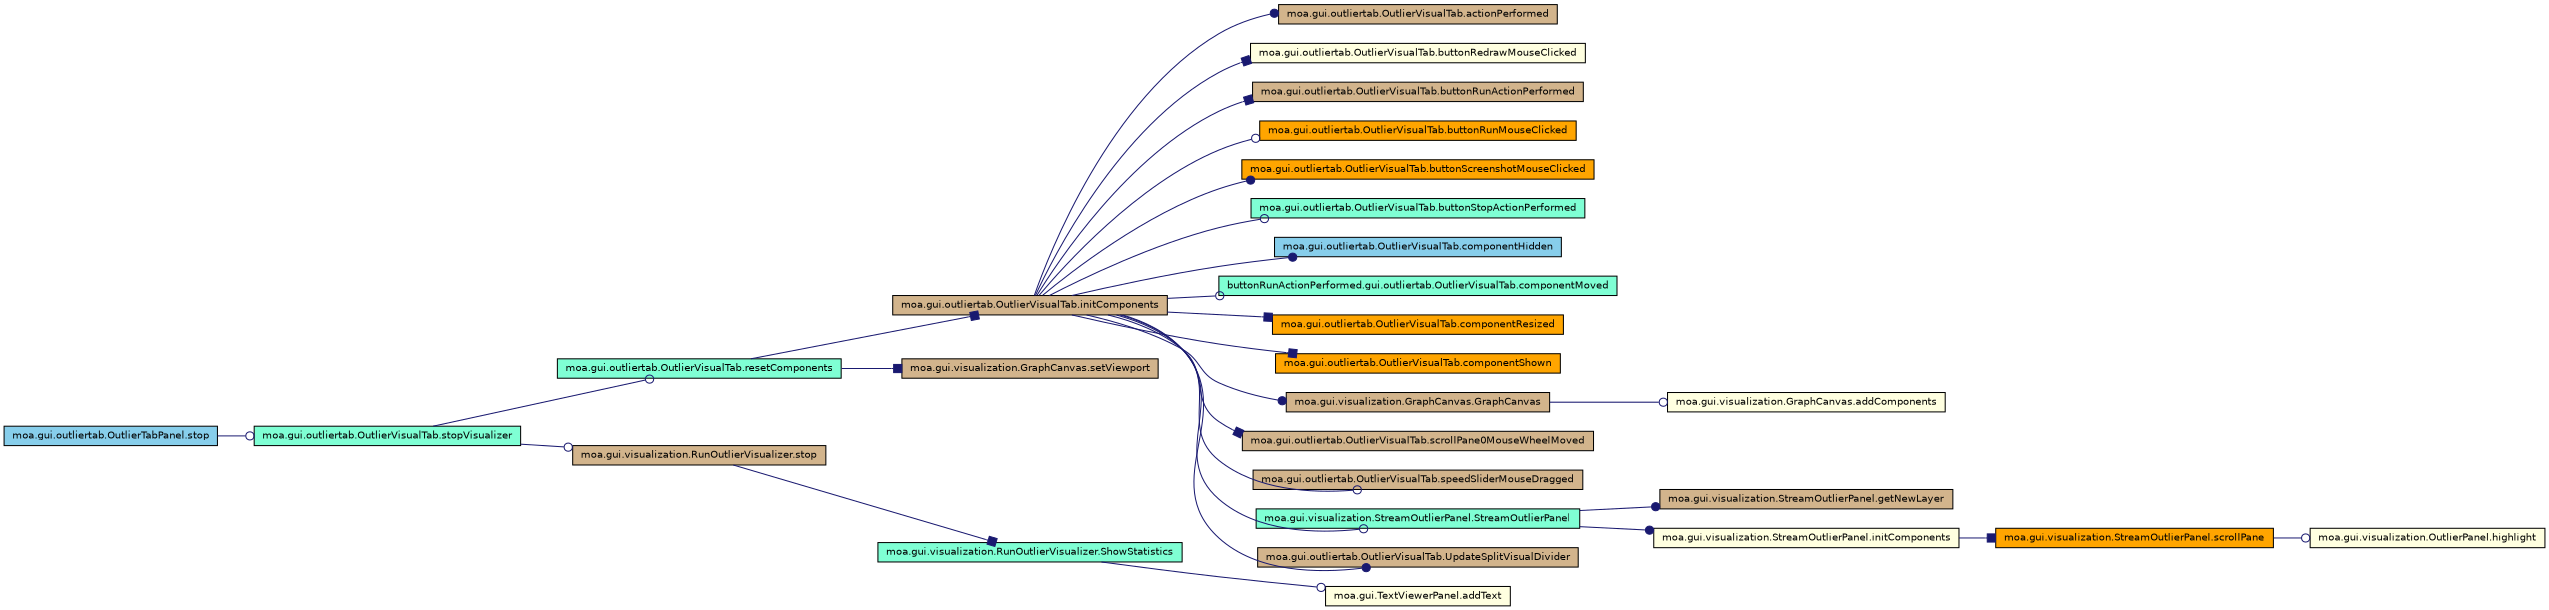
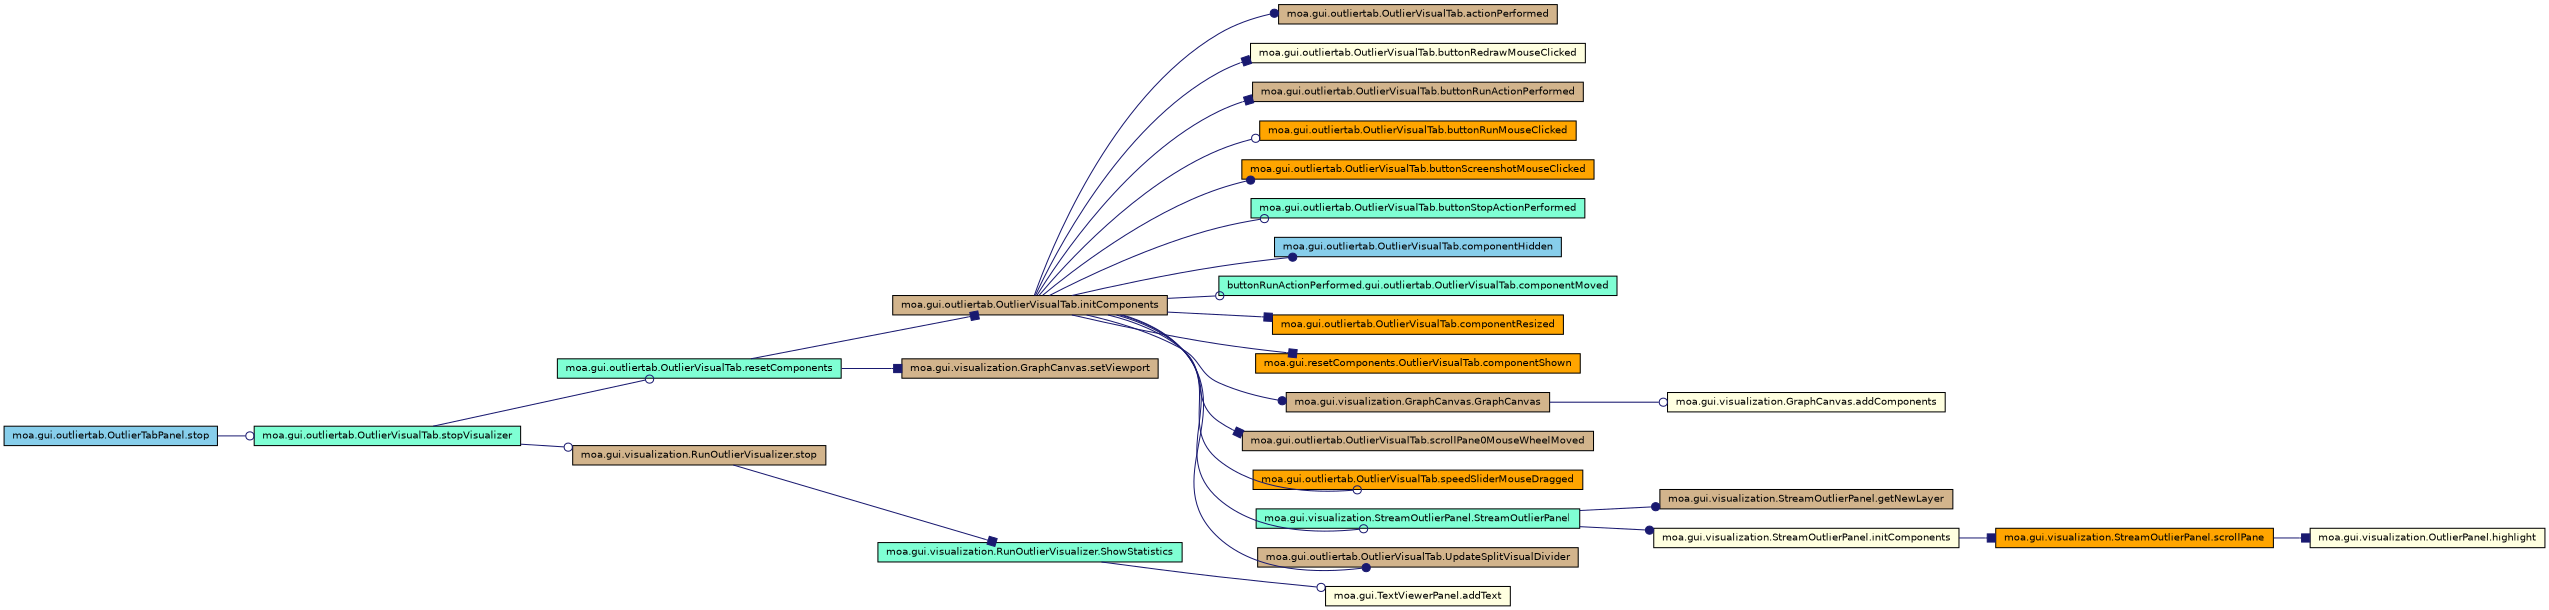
(1418, 363) -> (1418, 363)
(1418, 480) -> (1418, 480)
(2288, 538) -> (2287, 538)
